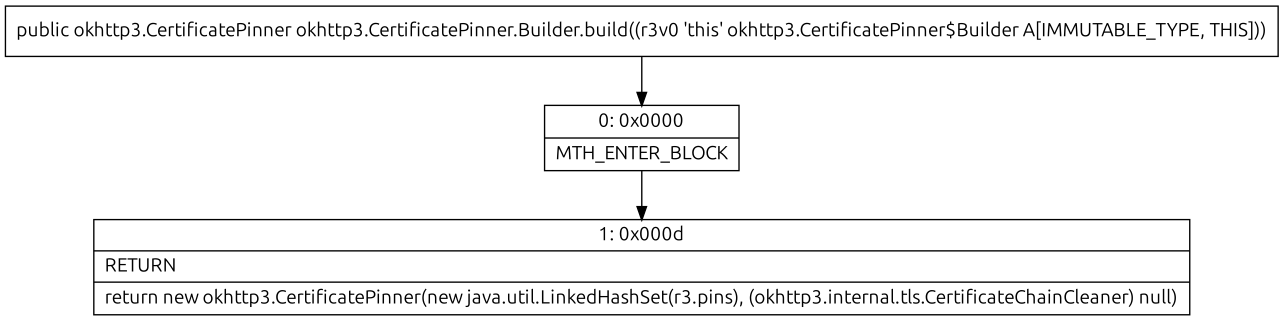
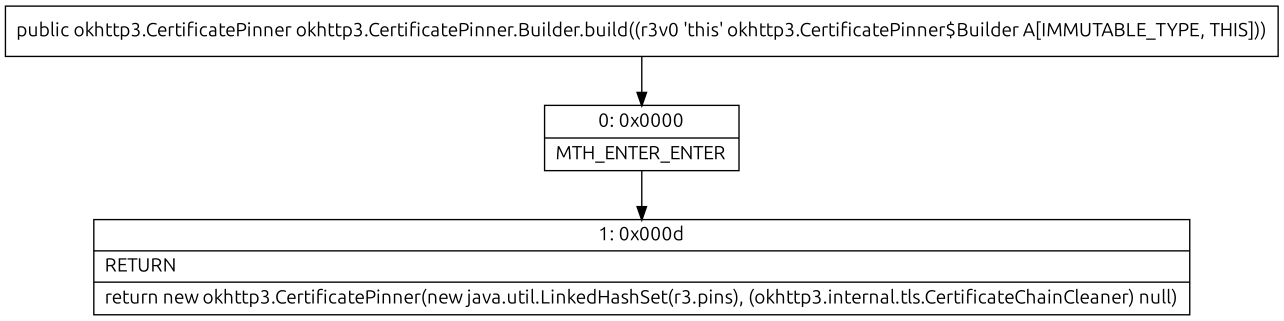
(642, 154) -> (641, 154)
